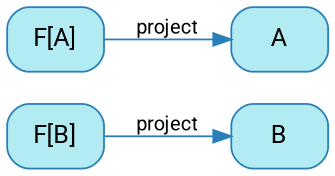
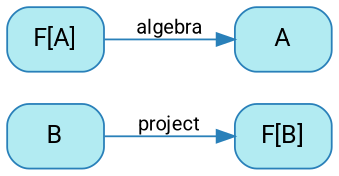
(168, 29) -> (169, 29)
(159, 136) -> (160, 136)
